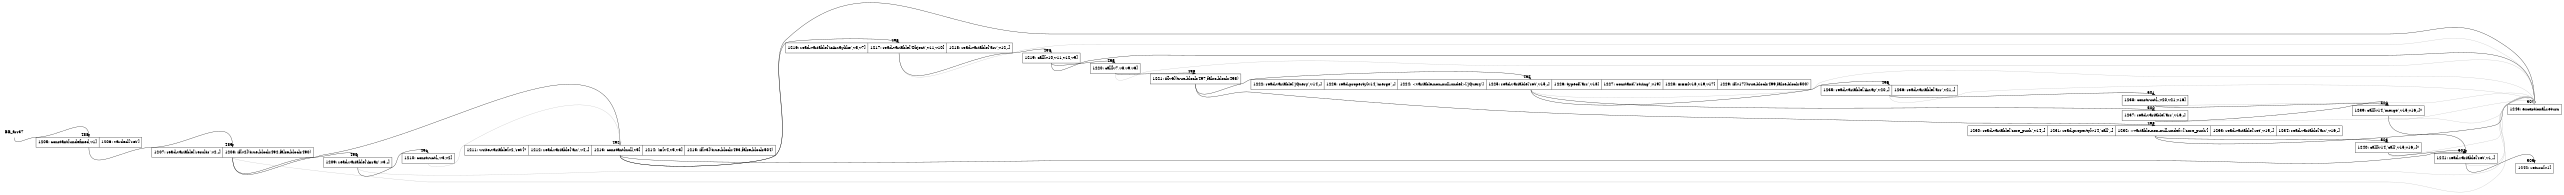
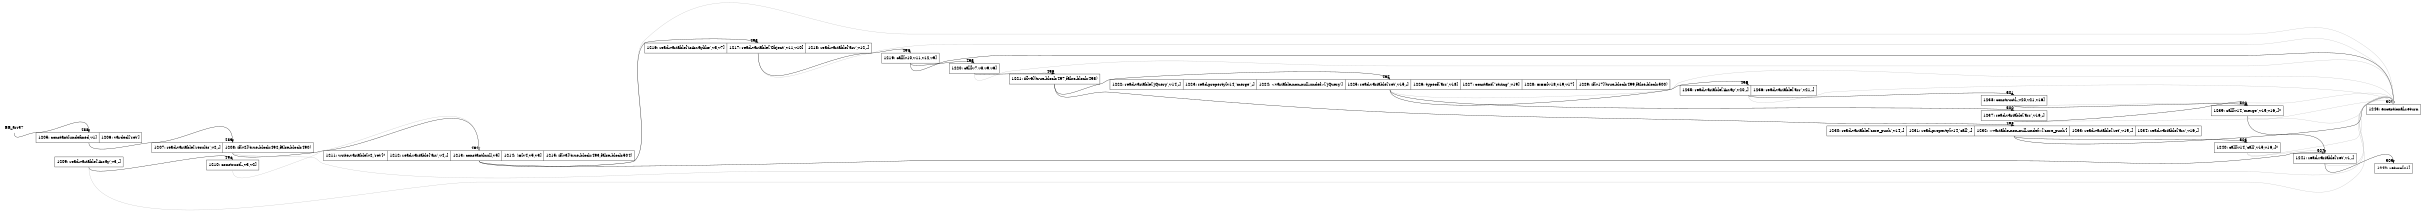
(1535, 34) -> (1393, 34)
(2426, 153) -> (2285, 153)
(286, 163) -> none
